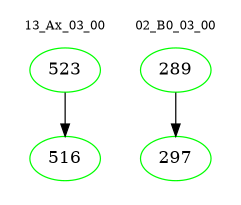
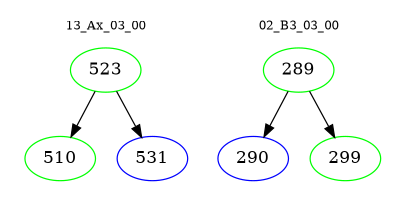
(176, 26) -> (299, 26)
(65, 159) -> (60, 159)
none -> (152, 159)
(176, 159) -> (345, 159)
none -> (253, 159)
